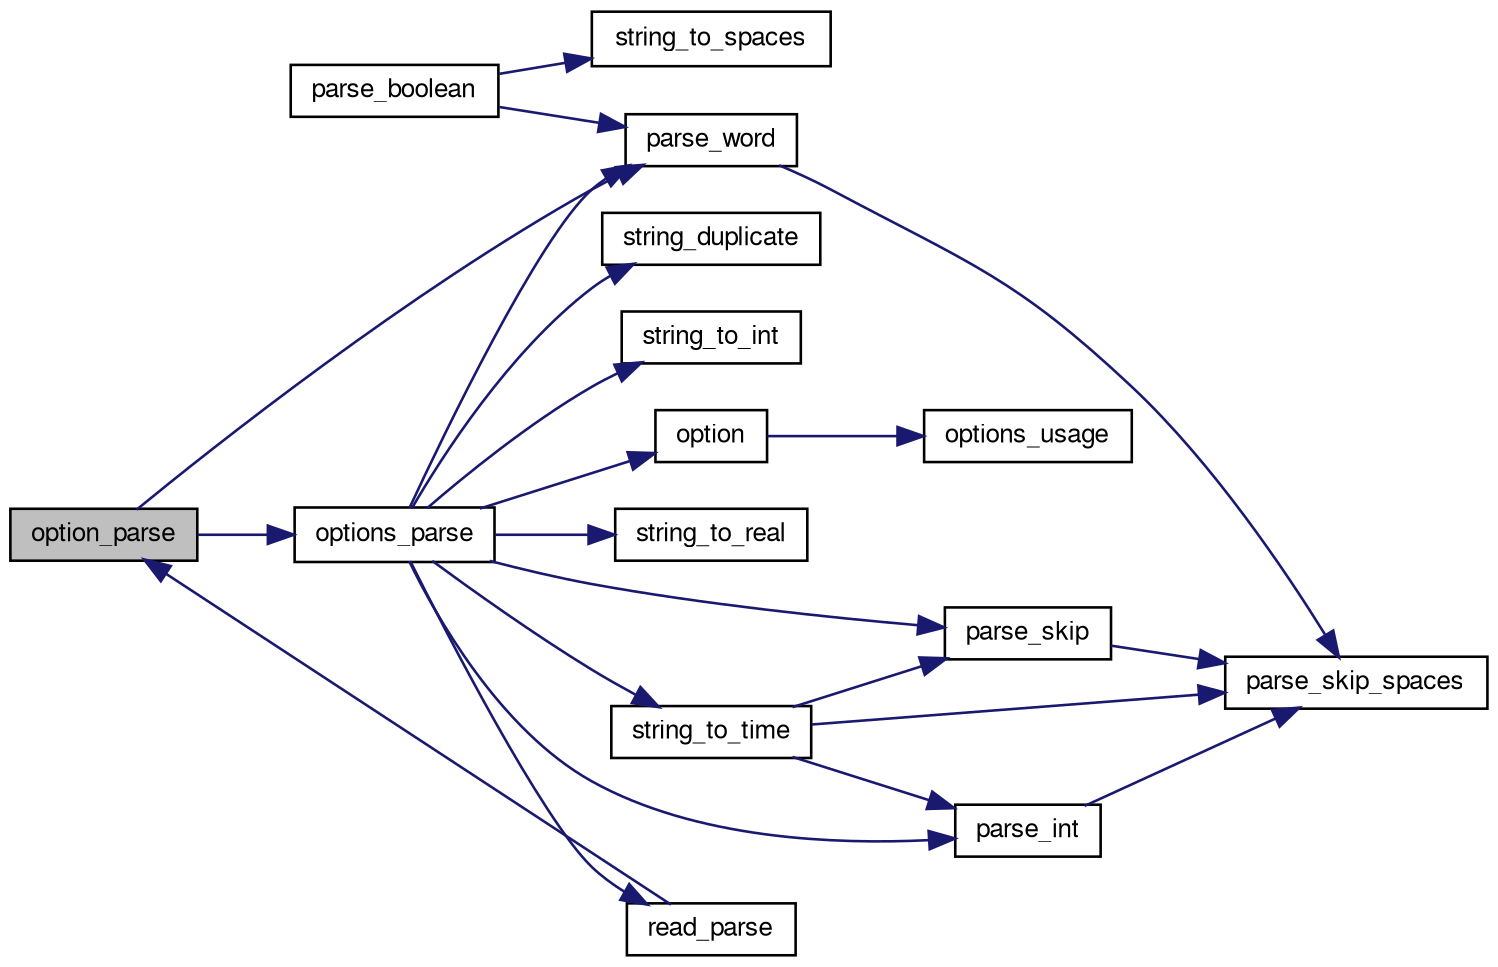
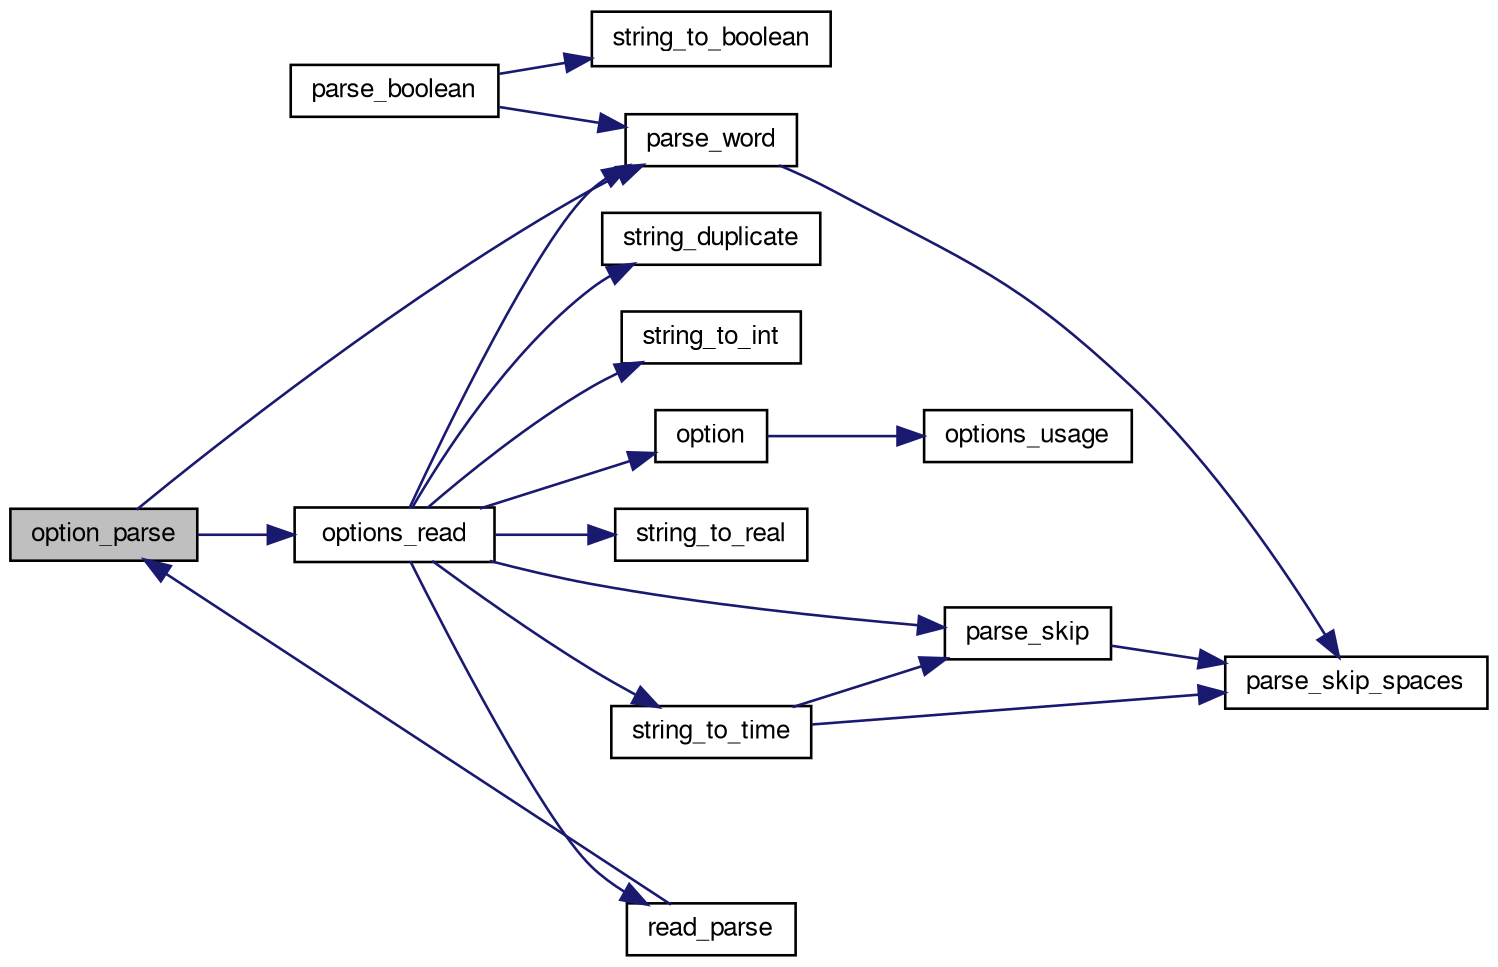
(711, 39) -> (711, 39)
(395, 535) -> (395, 535)
(1028, 831) -> none
